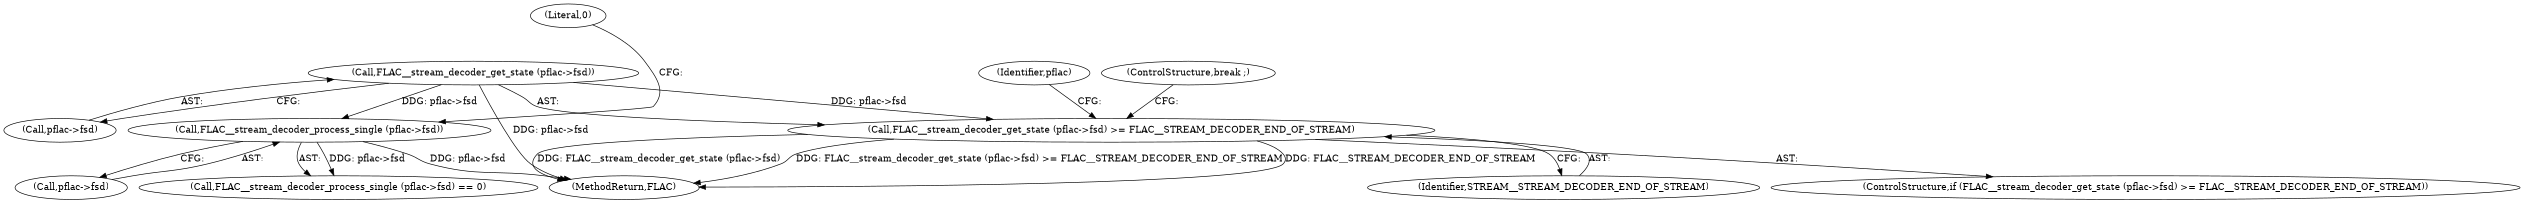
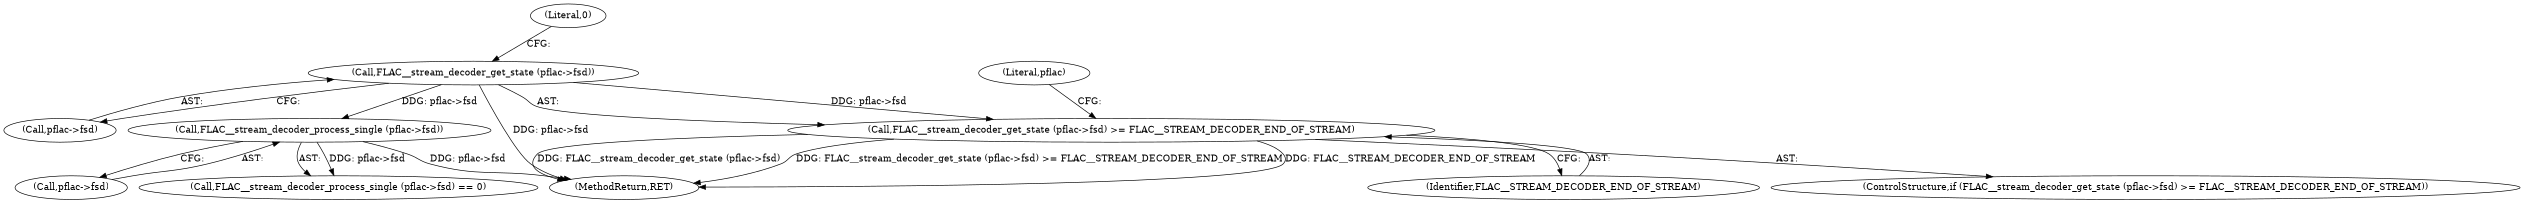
(1034, 73) -> (1034, 73)
(1188, 73) -> none
(607, 111) -> (525, 42)
(624, 188) -> (624, 188)
(1564, 188) -> (1564, 188)
